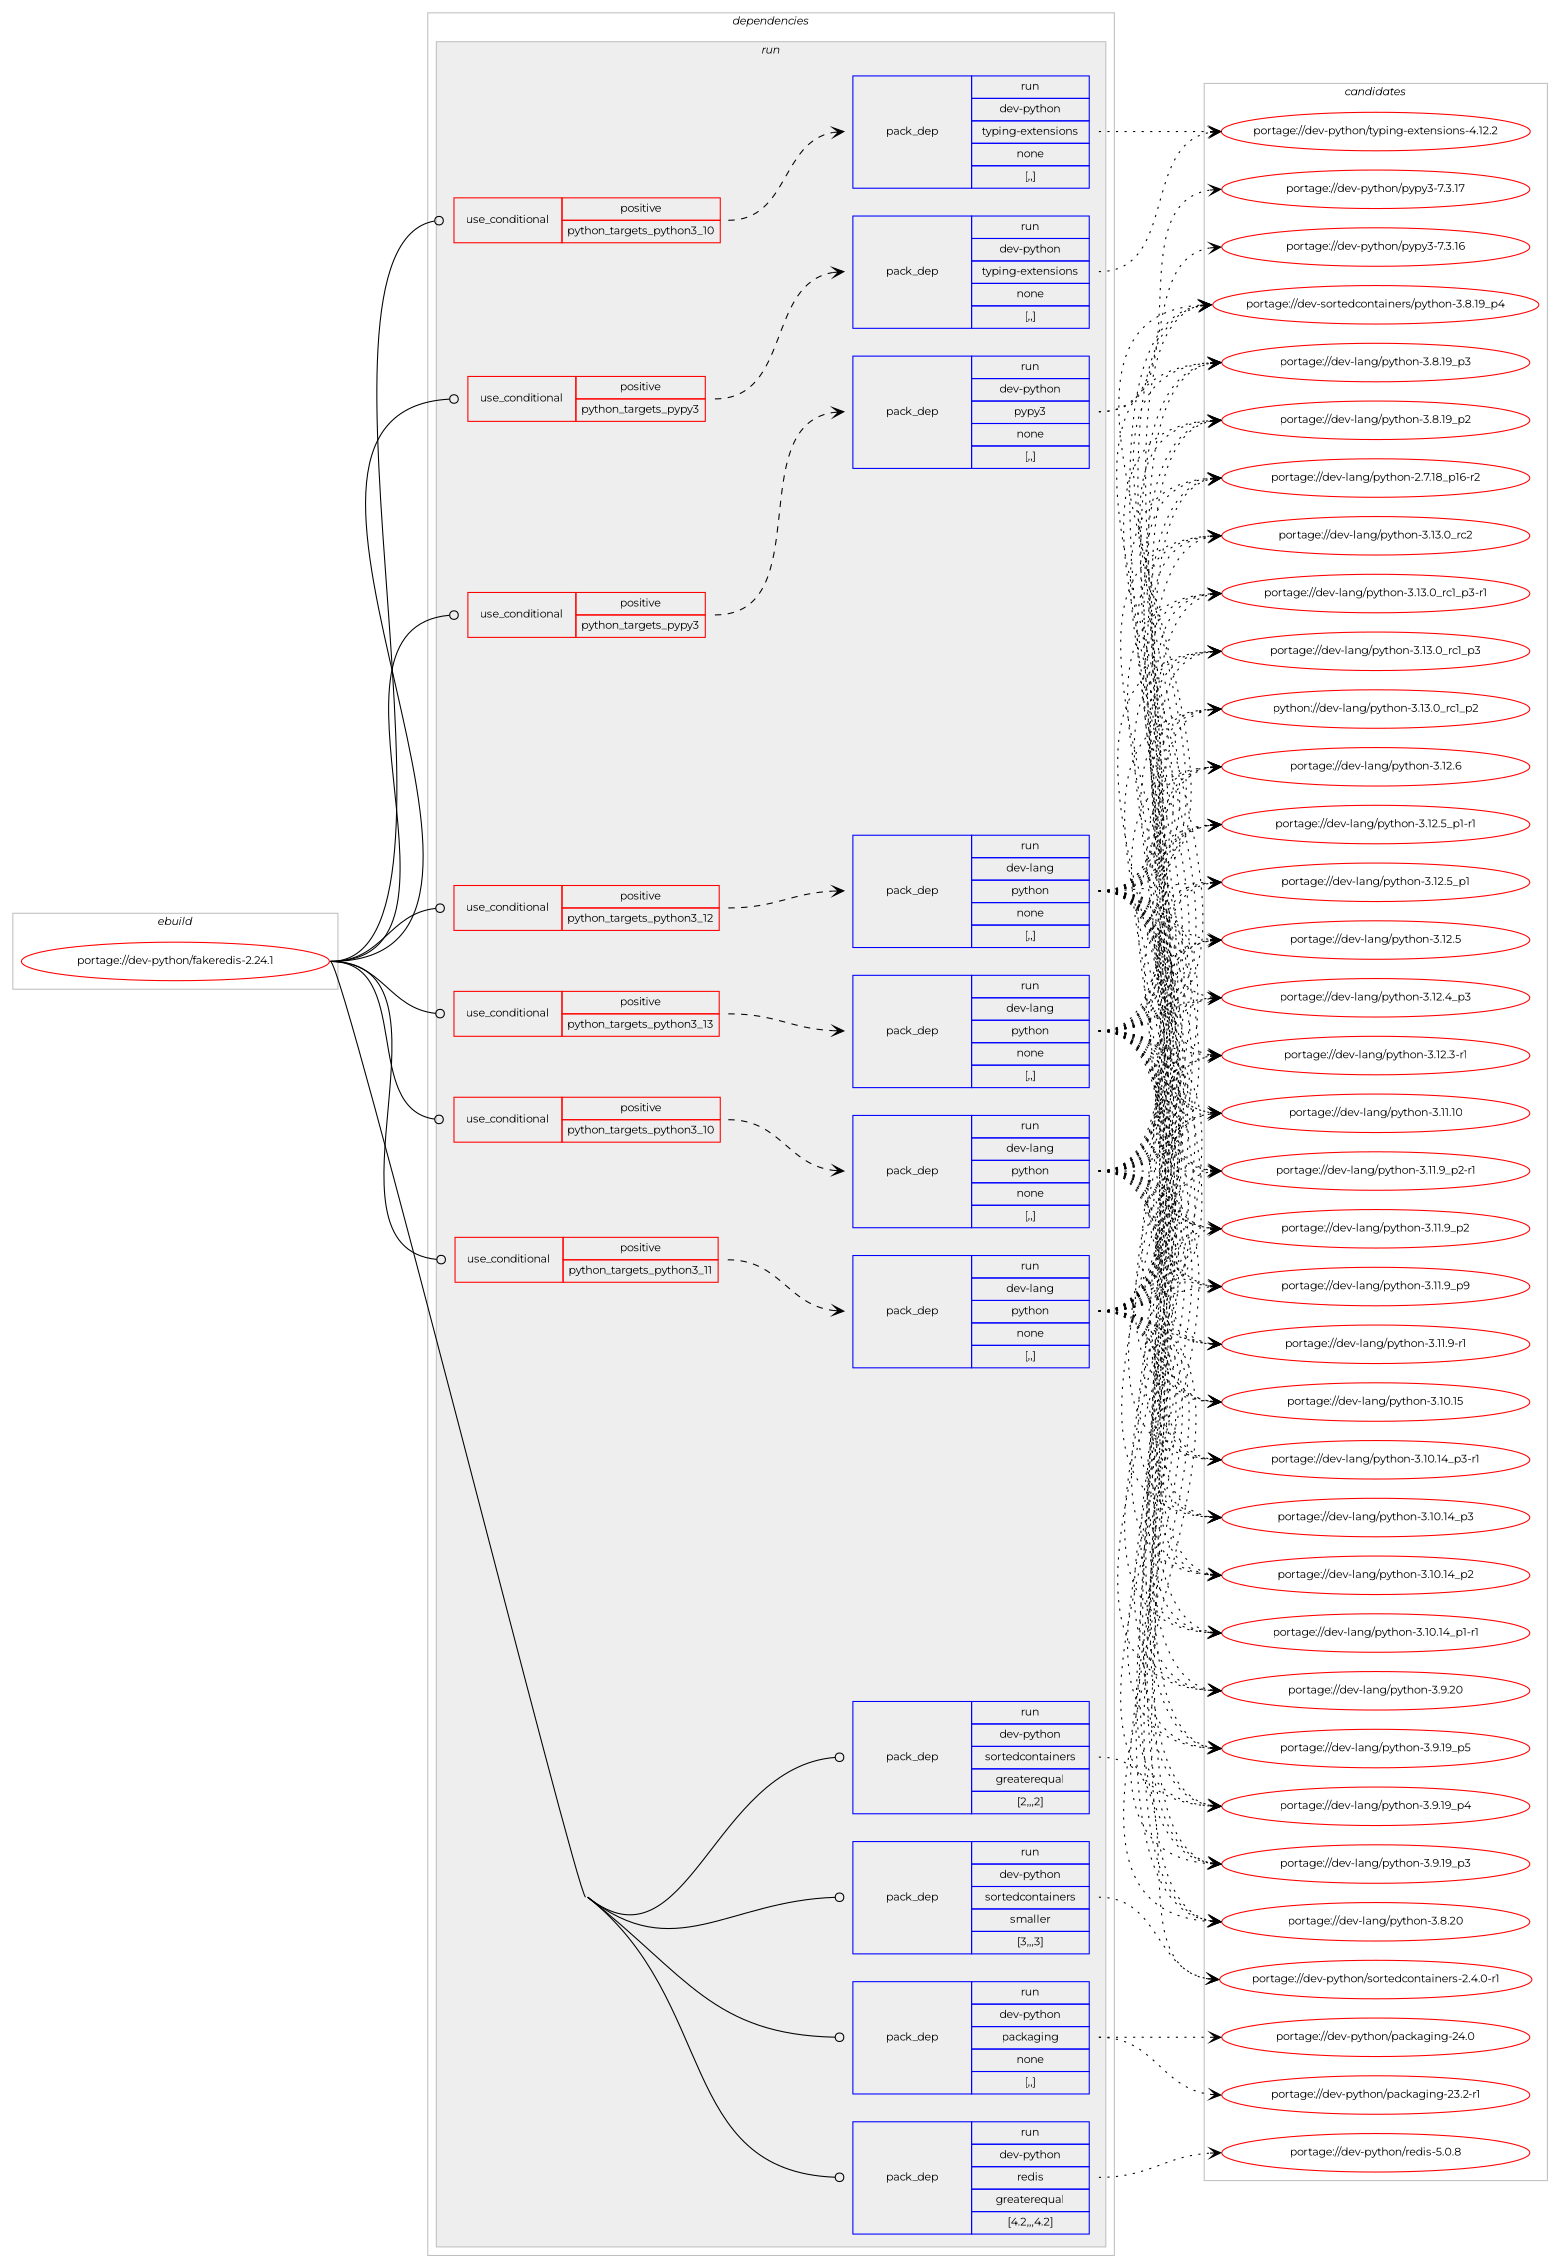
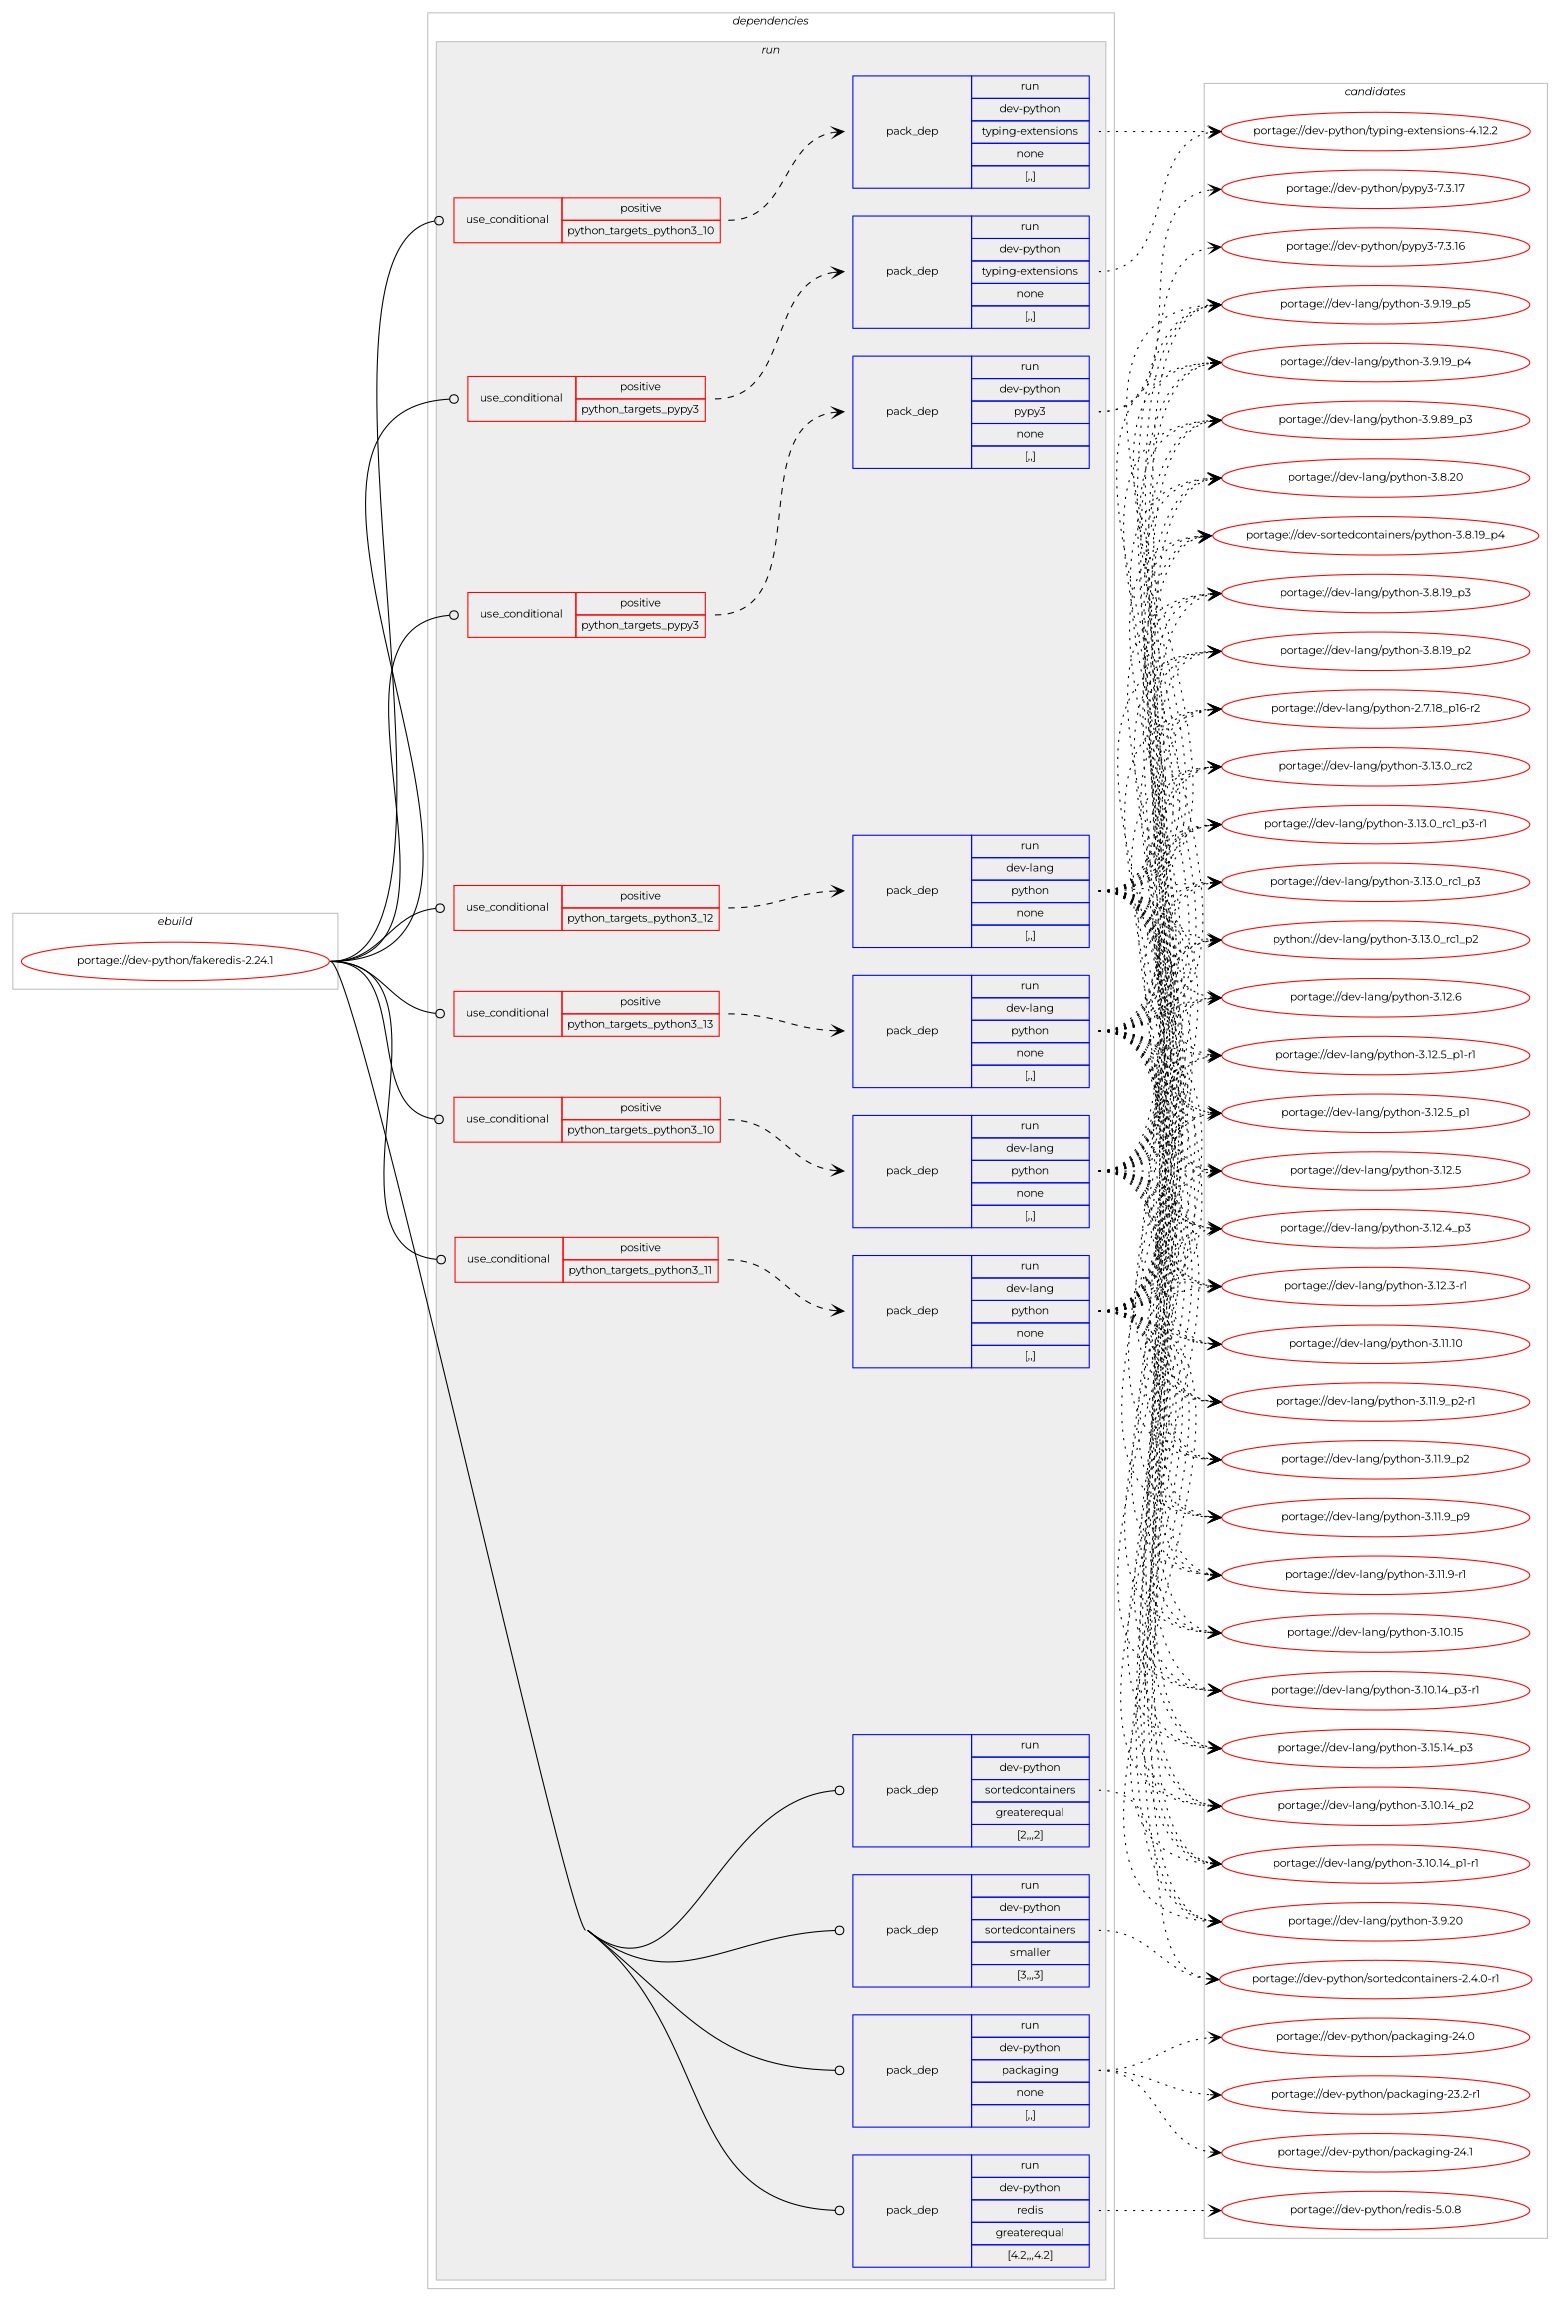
(1376, 1518) -> (1376, 1749)
(1376, 1864) -> (1376, 420)
none -> (1376, 2153)
